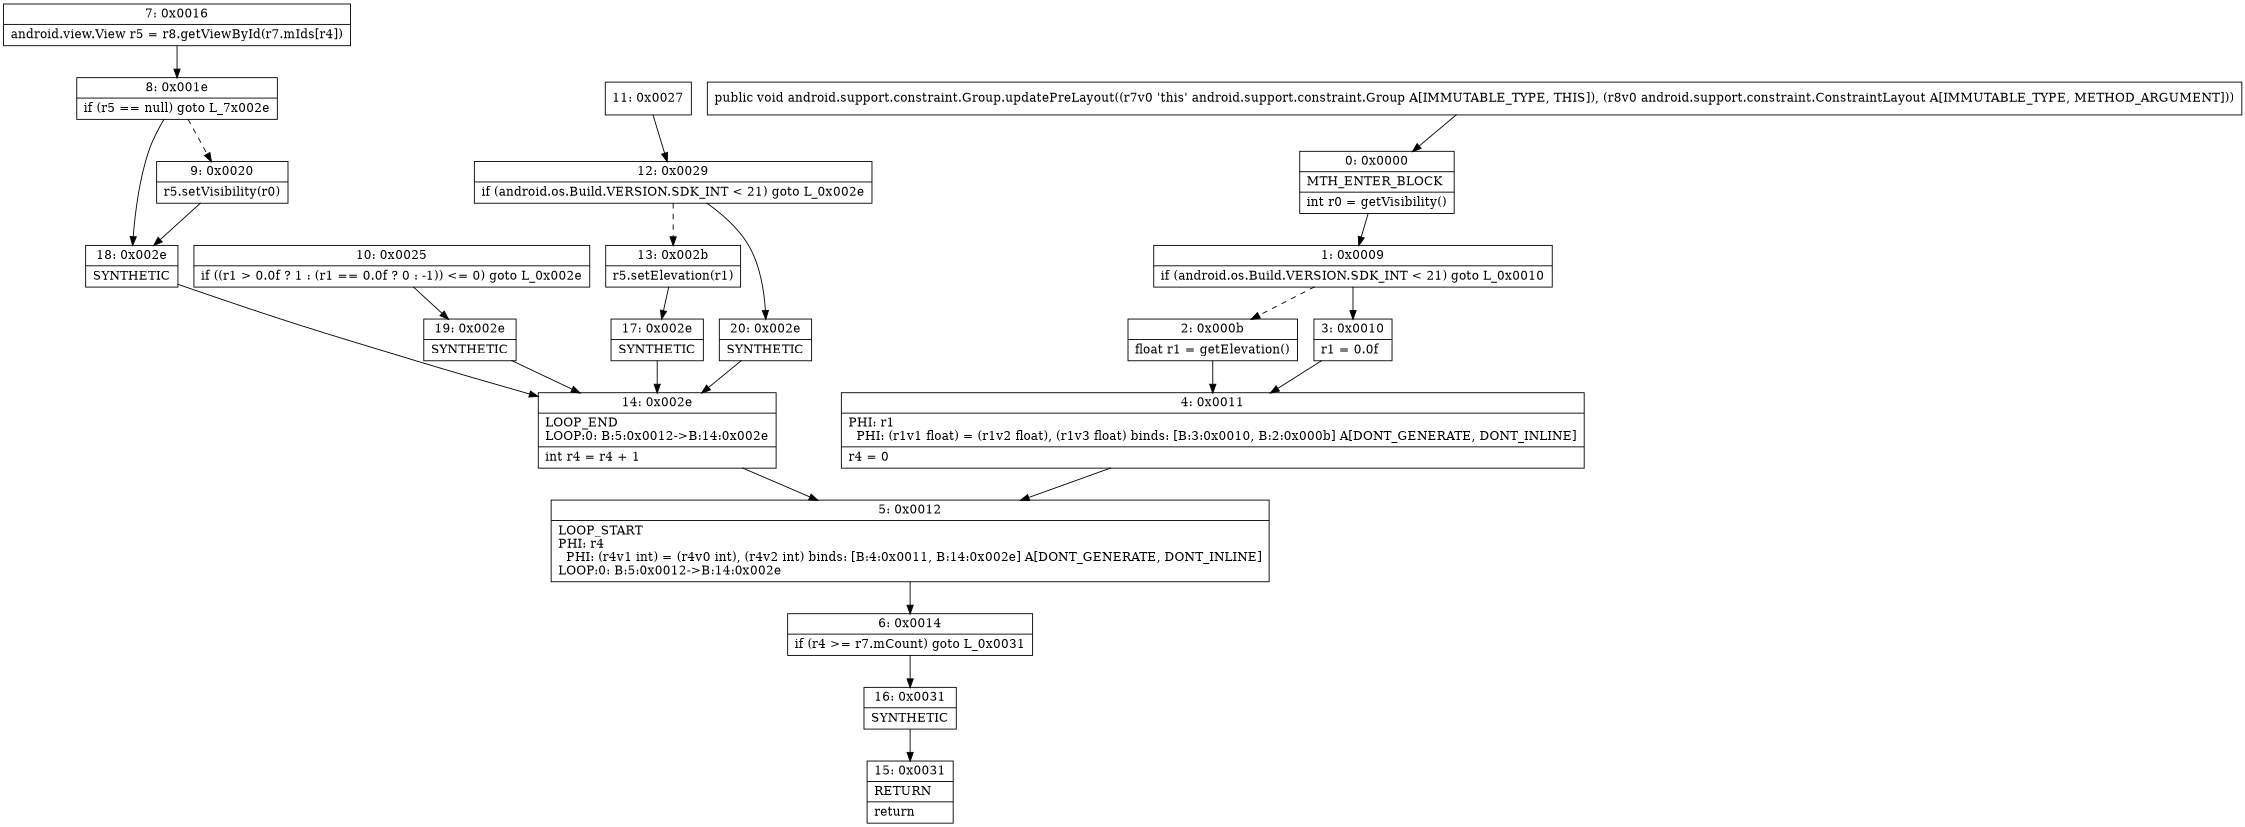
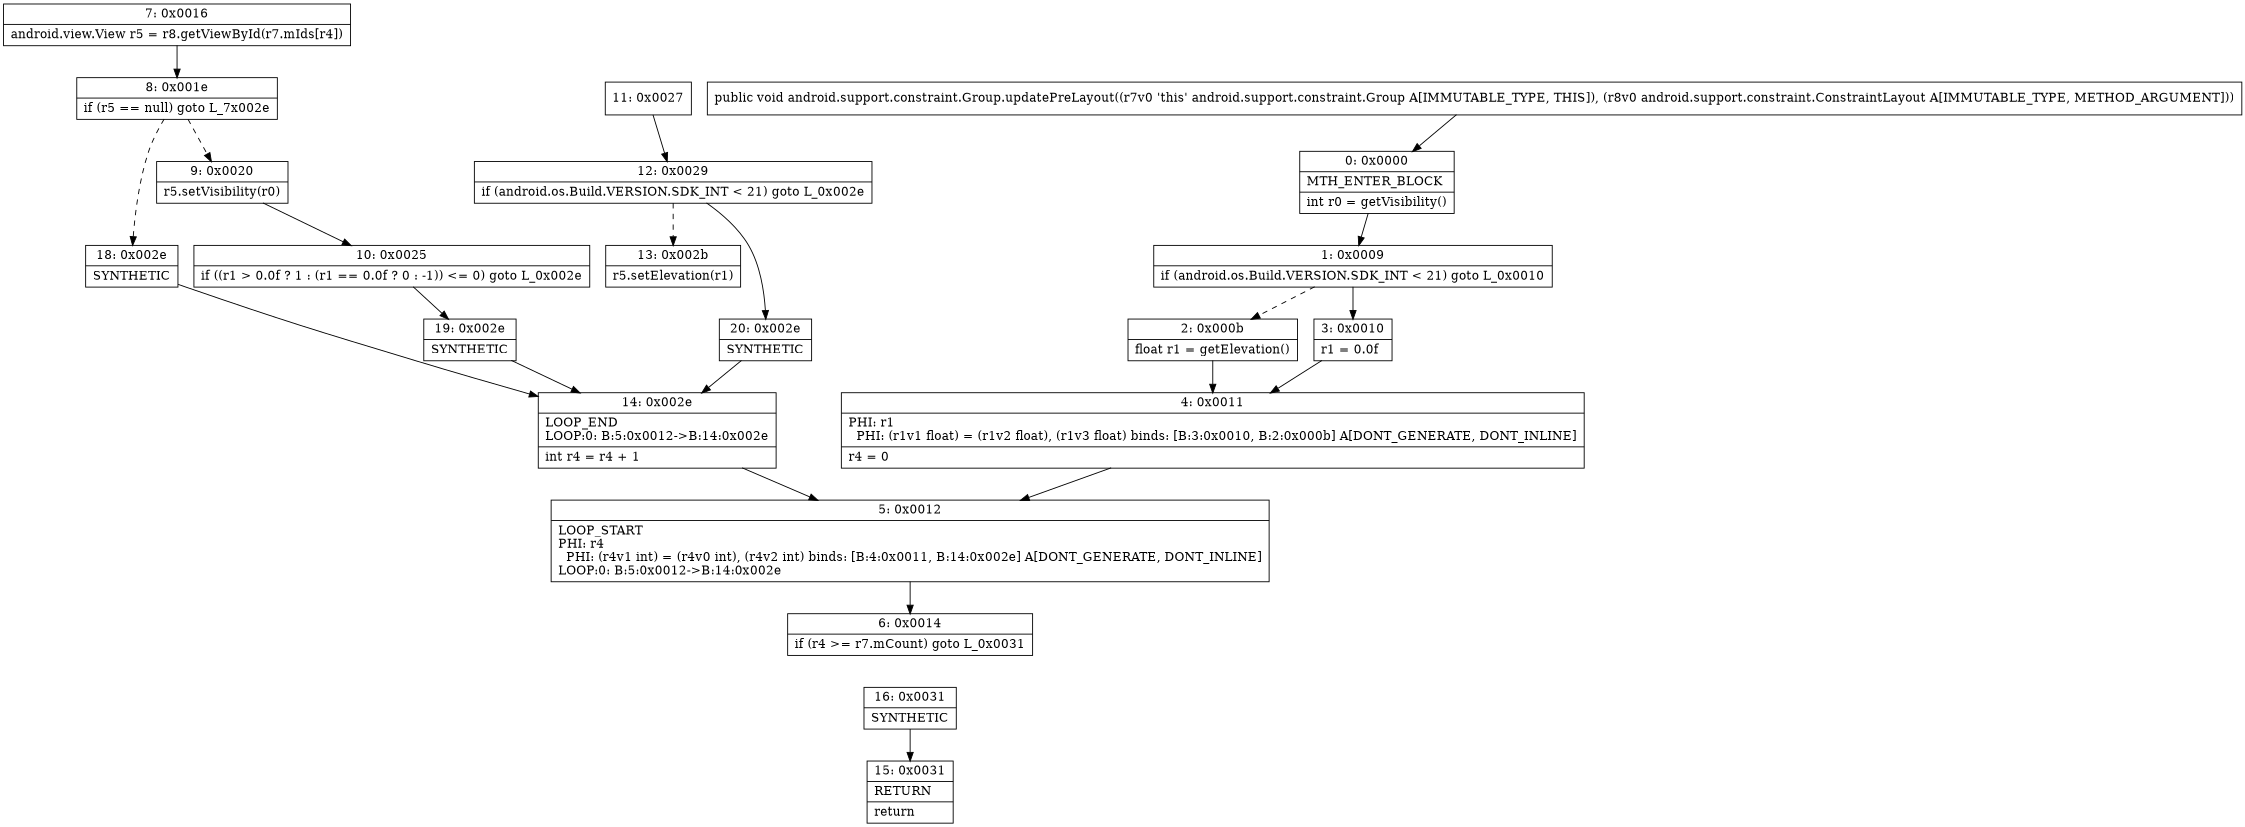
(142, 176) -> (142, 176)
(180, 221) -> (303, 222)
(657, 340) -> none
(910, 667) -> none
